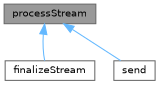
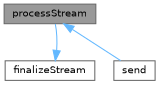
(43, 48) -> (57, 37)
